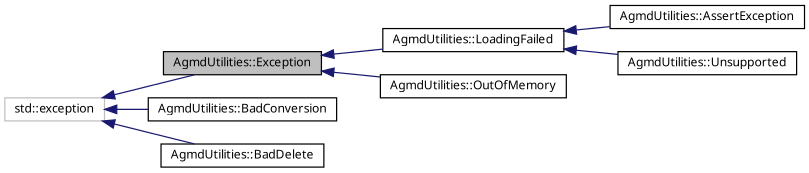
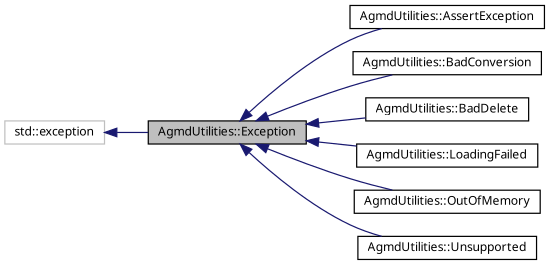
(593, 28) -> (311, 63)
(597, 52) -> (311, 202)
(132, 109) -> (329, 93)
(154, 134) -> (342, 120)
